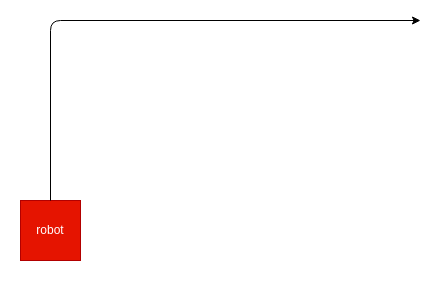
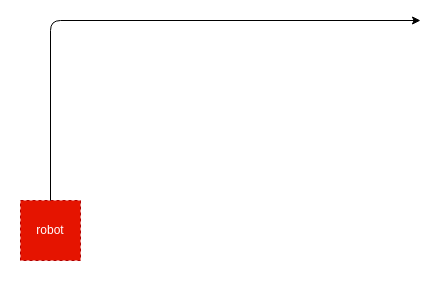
(51, 231) -> (51, 231)
